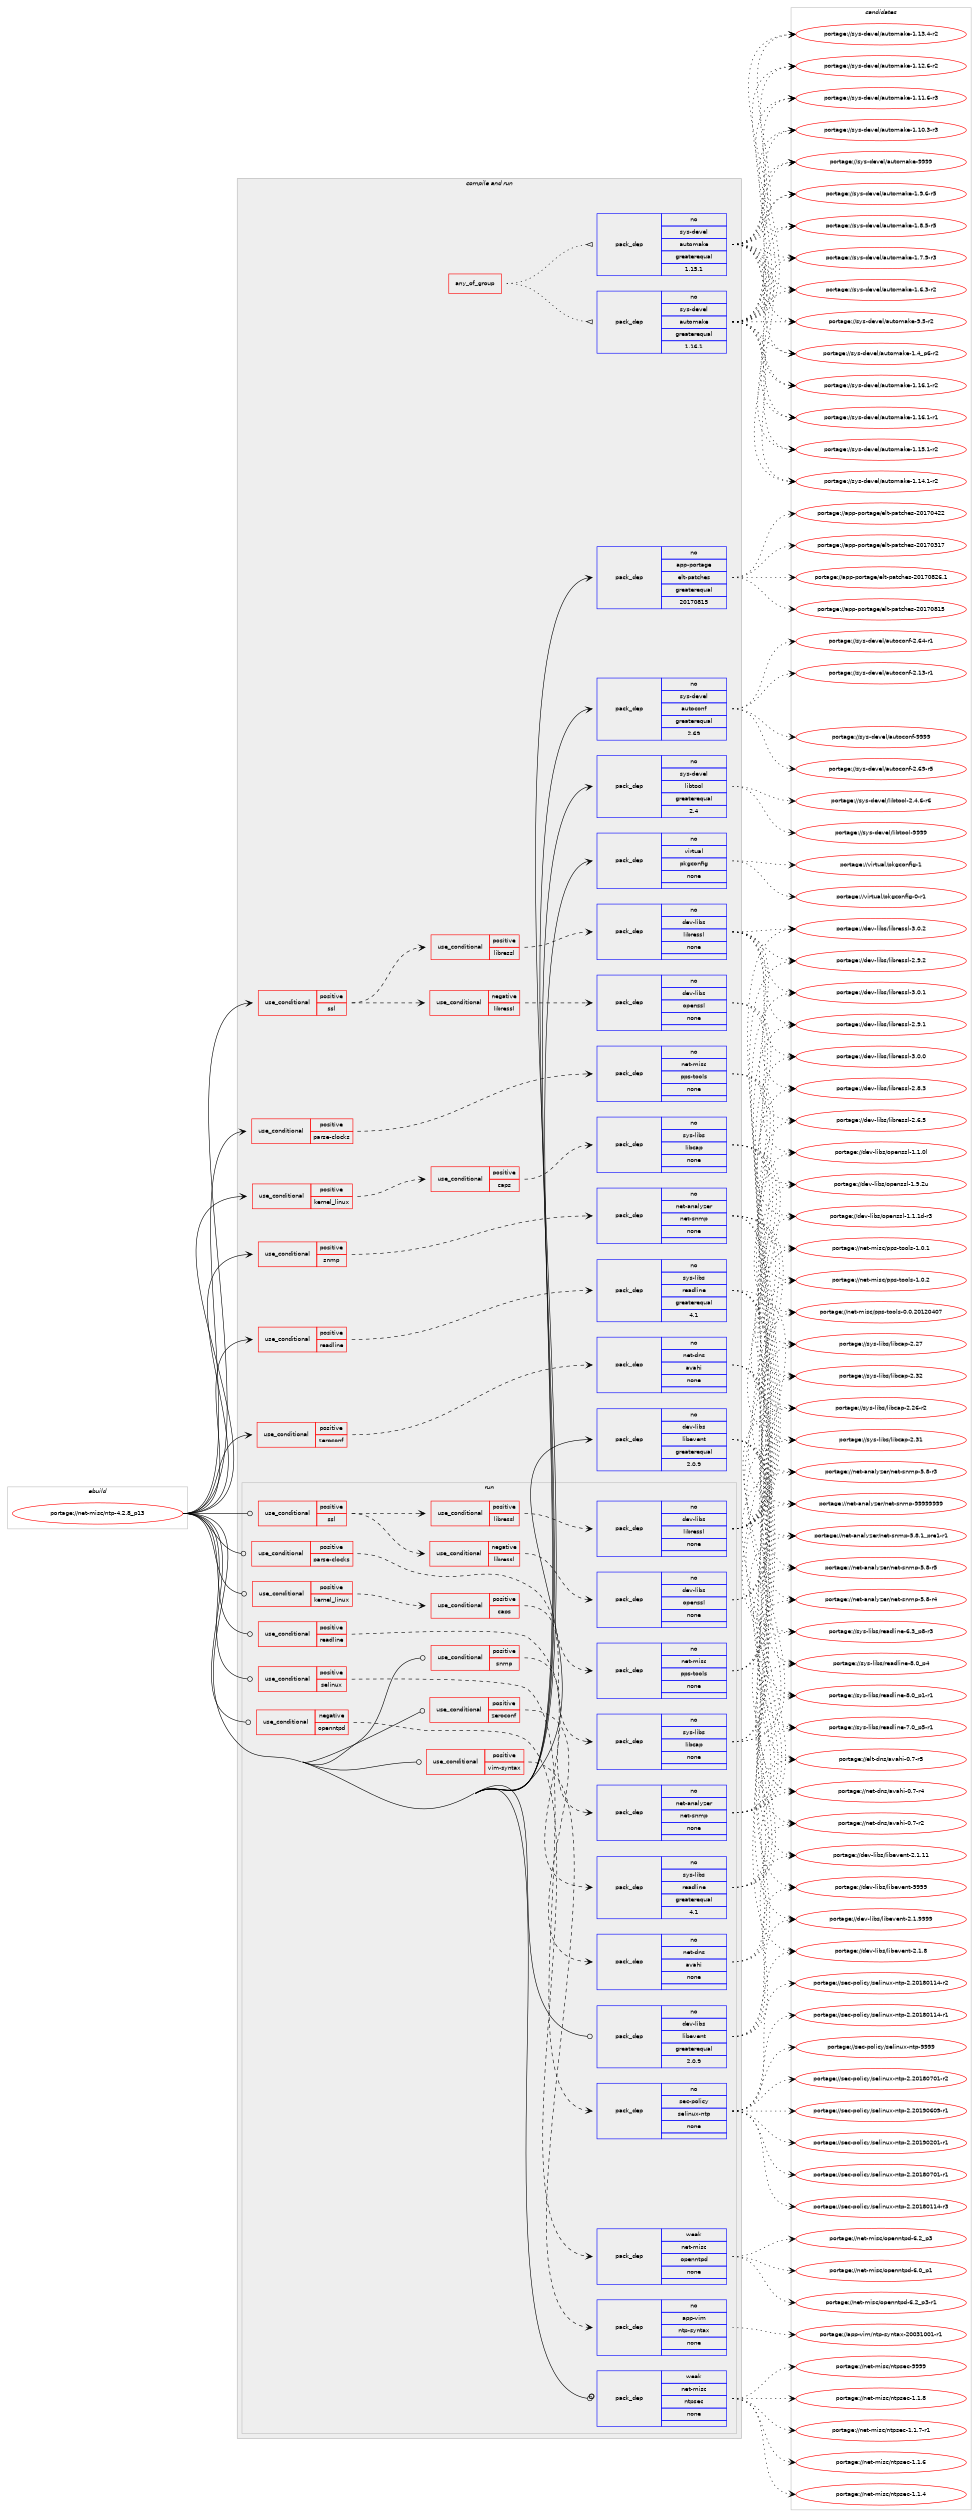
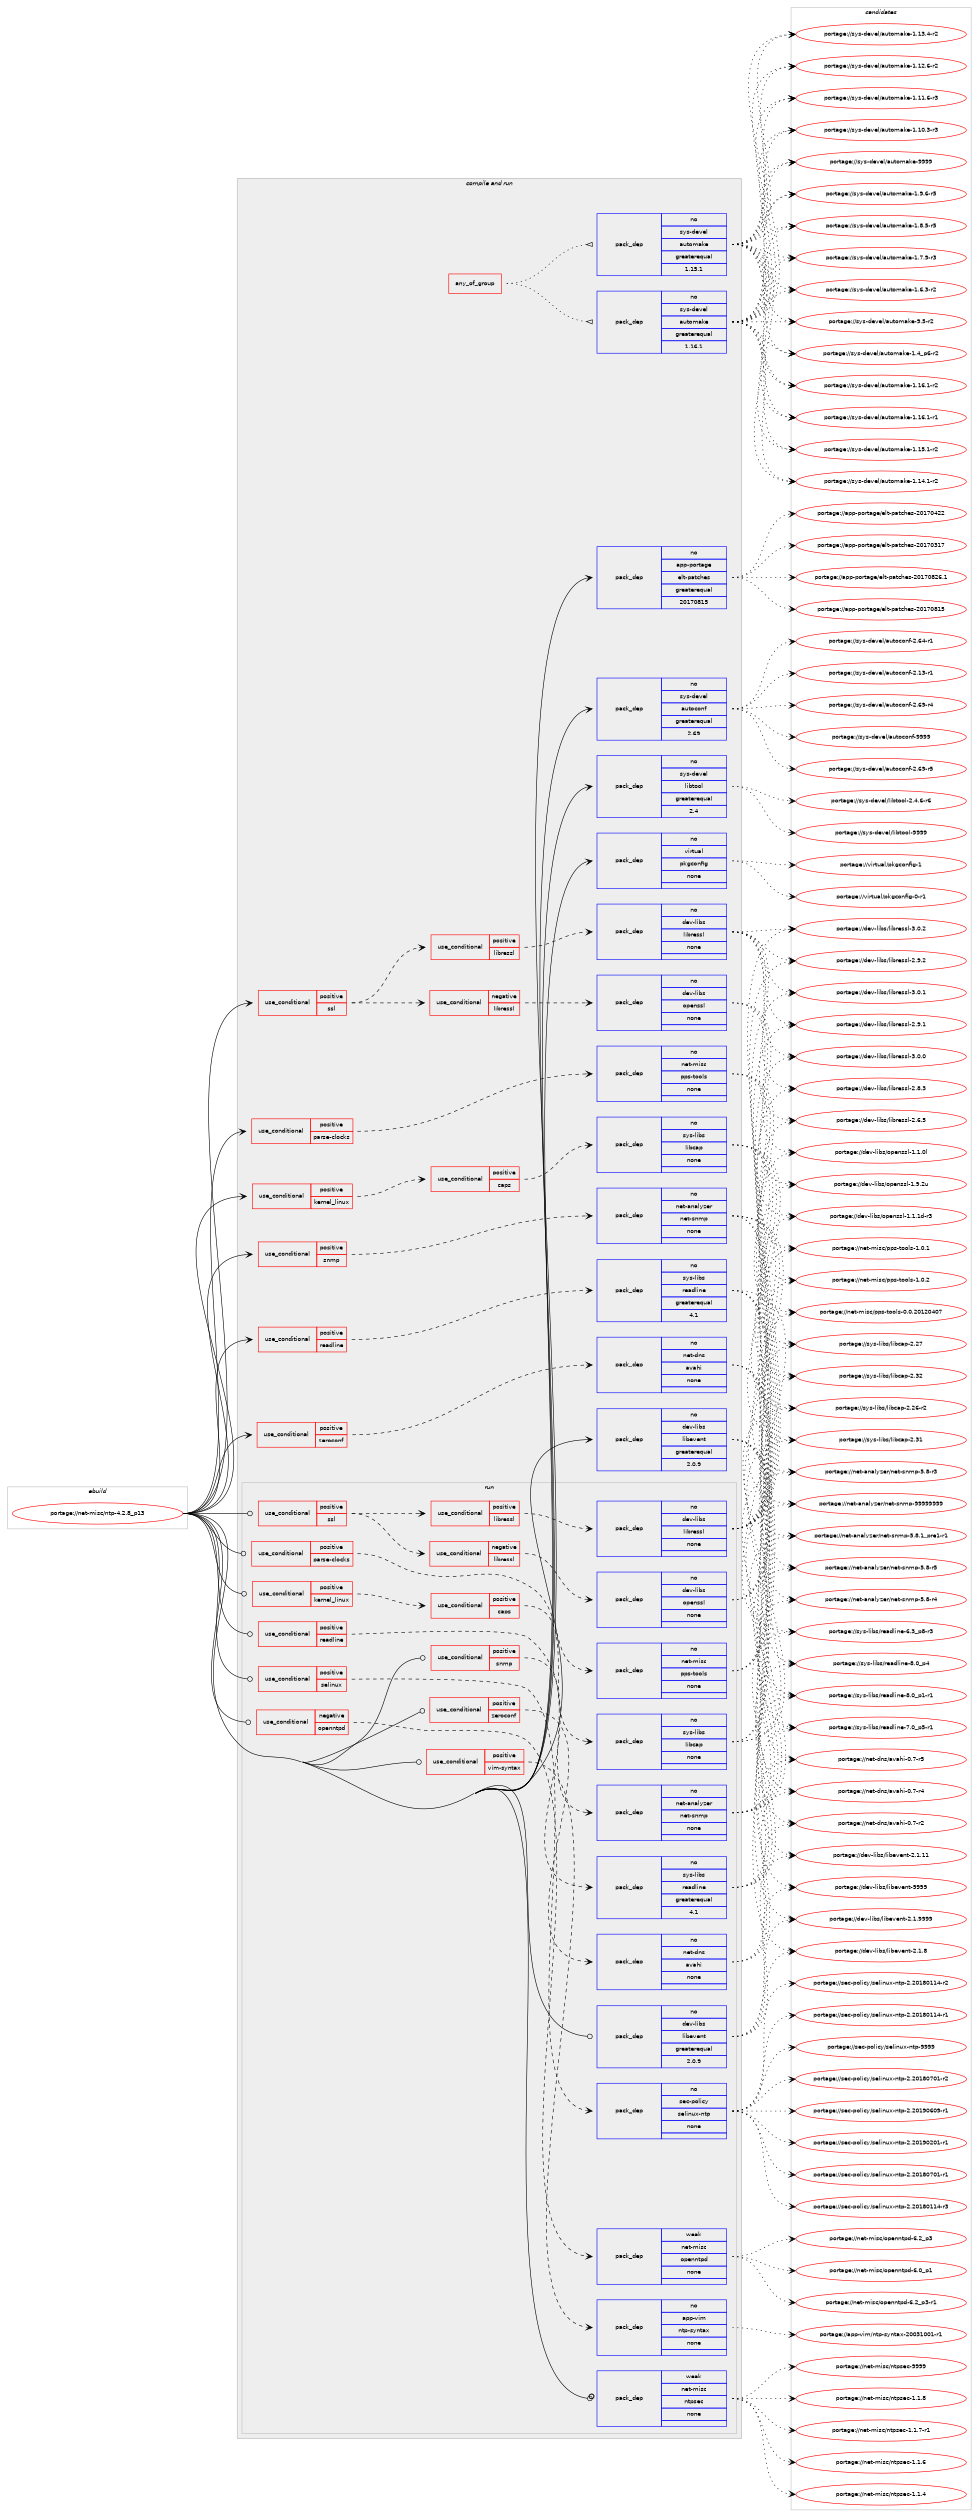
none -> (881, 705)
(881, 1760) -> (881, 1760)
